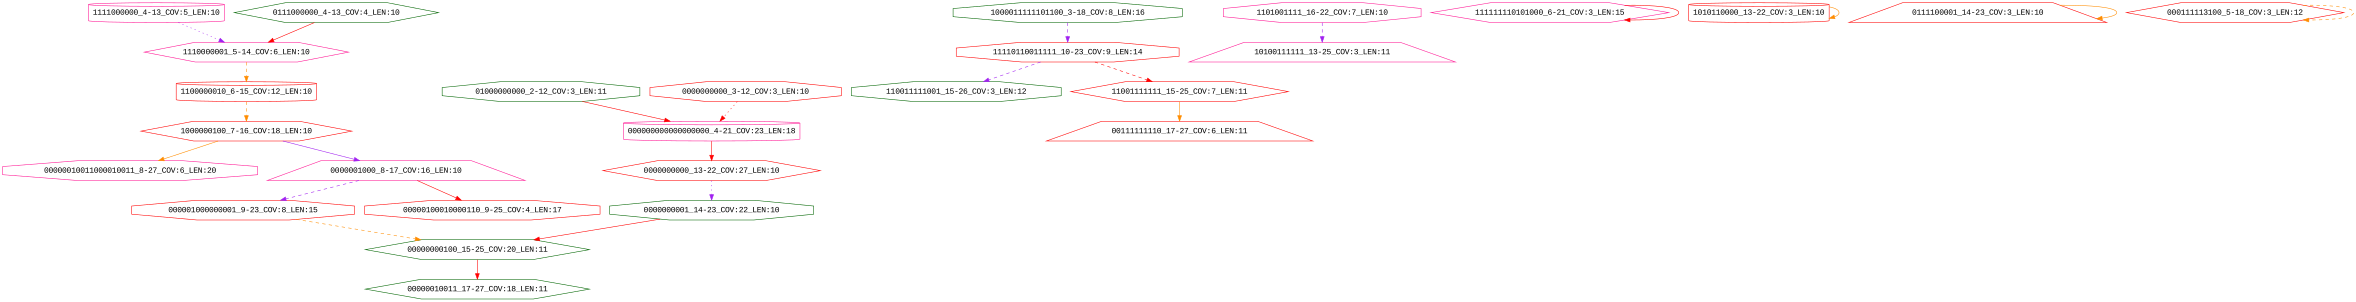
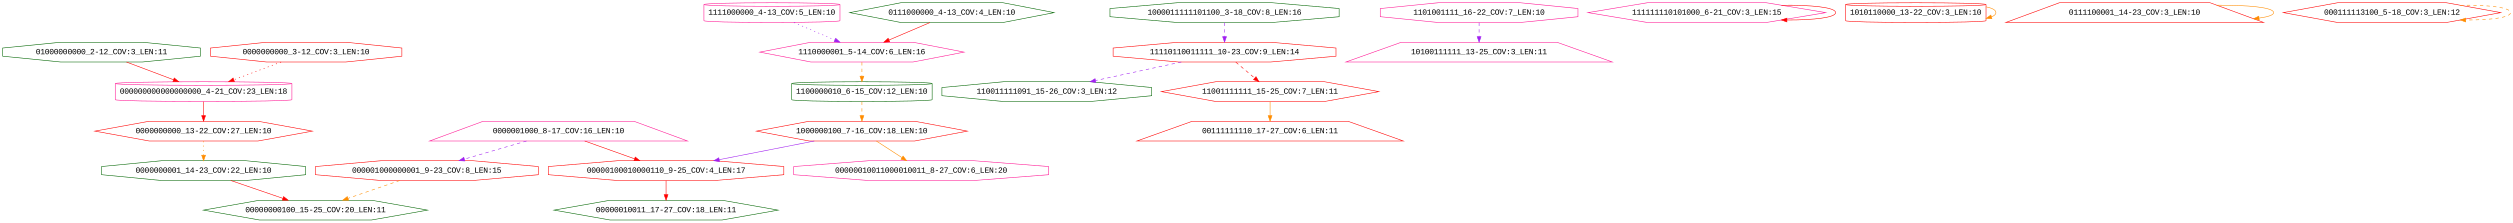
(246, 52) -> (862, 52)
(246, 92) -> (862, 92)
(956, 92) -> (1047, 92)
(318, 150) -> (767, 150)
(712, 188) -> (204, 148)
(477, 267) -> (666, 188)
